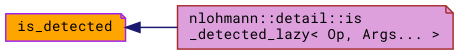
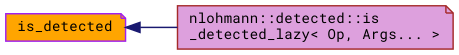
(315, 27) -> (315, 27)
